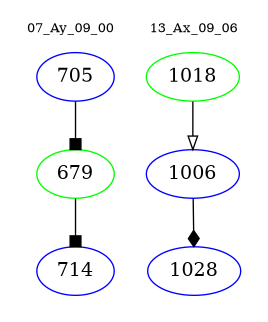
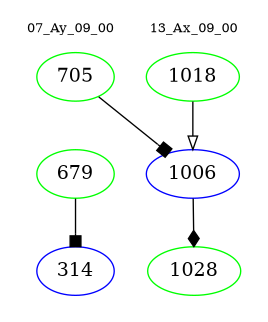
(194, 29) -> (194, 29)
(76, 77) -> (76, 77)
(76, 119) -> (116, 111)
(76, 271) -> (76, 271)
(194, 271) -> (194, 271)
